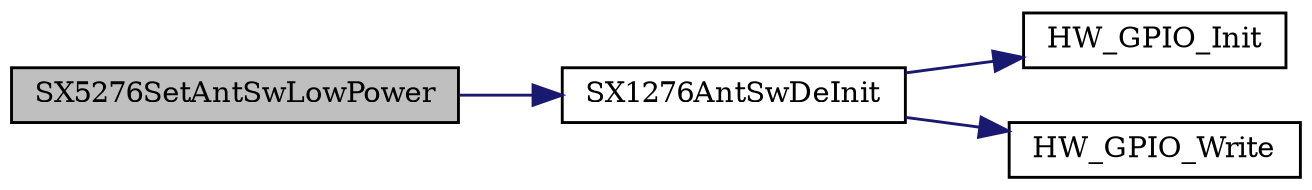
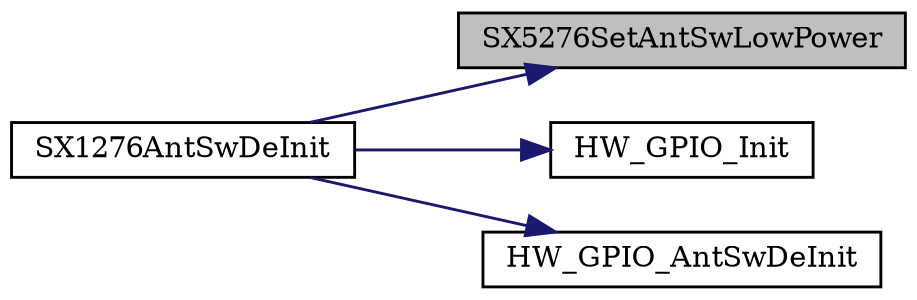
(496, 95) -> (418, 98)
(1155, 150) -> (682, 260)
